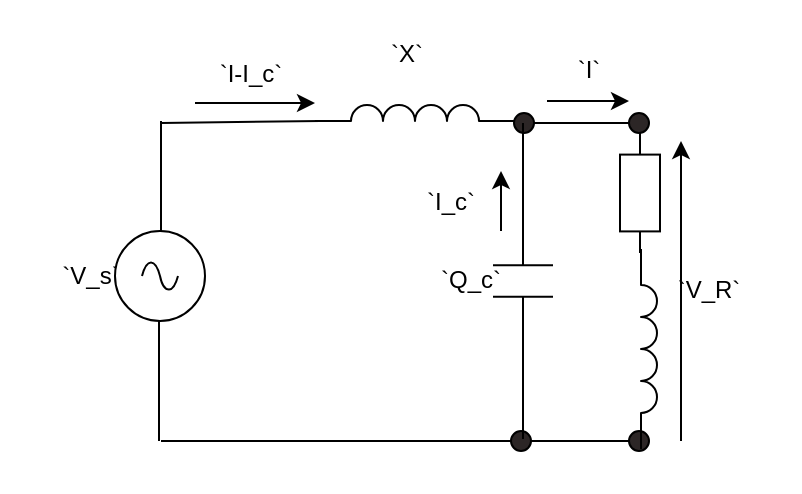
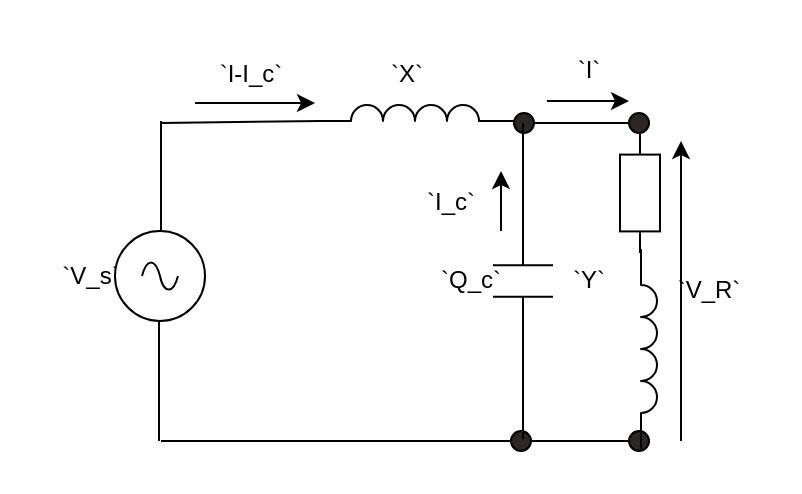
(406, 55) -> (406, 75)
none -> (589, 281)
